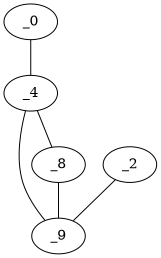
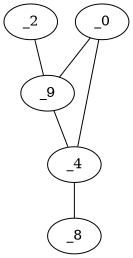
(59, 200) -> (75, 58)
